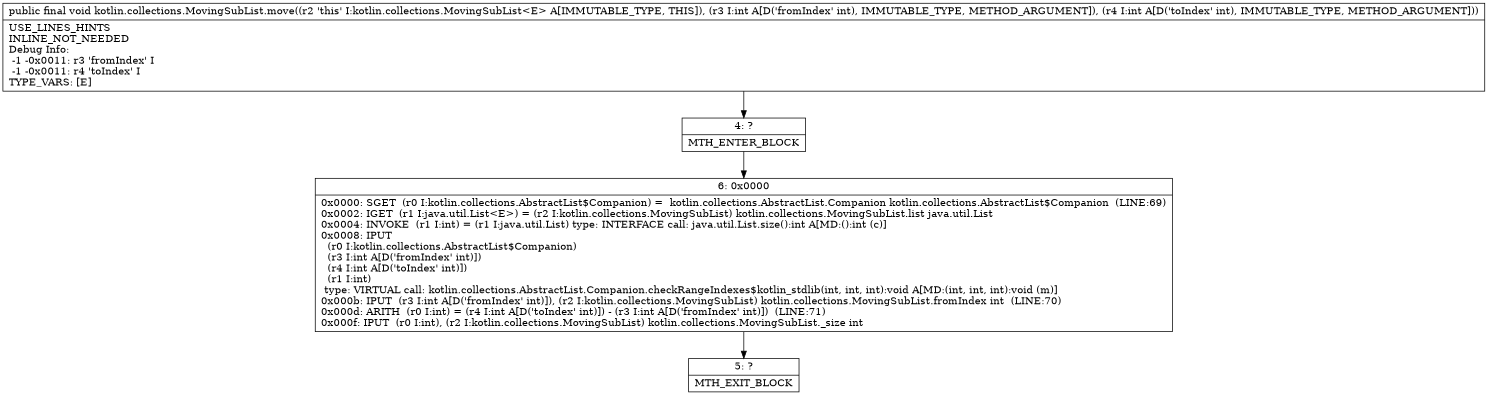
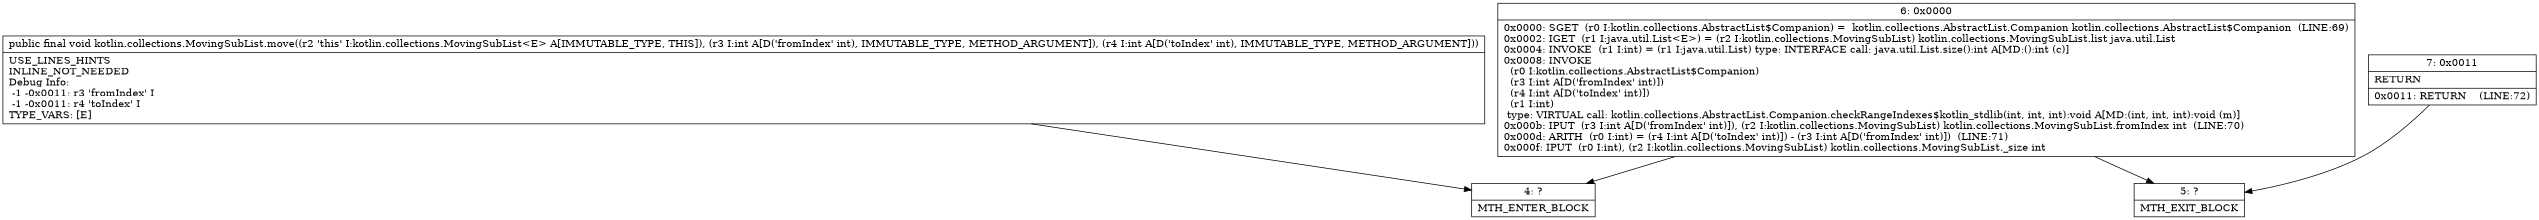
none -> (2452, 80)
(744, 161) -> (1634, 169)
(360, 236) -> (1551, 61)
